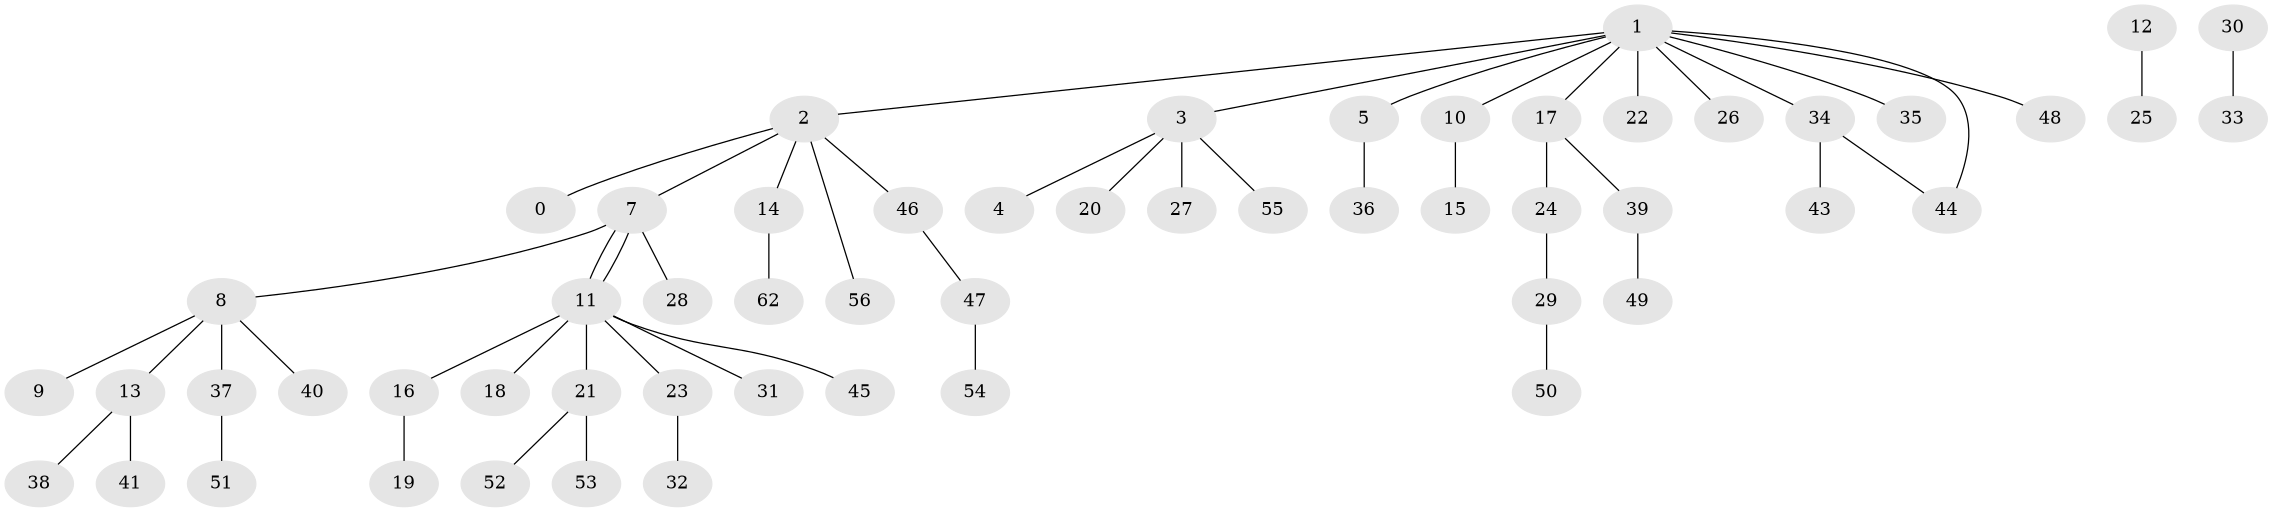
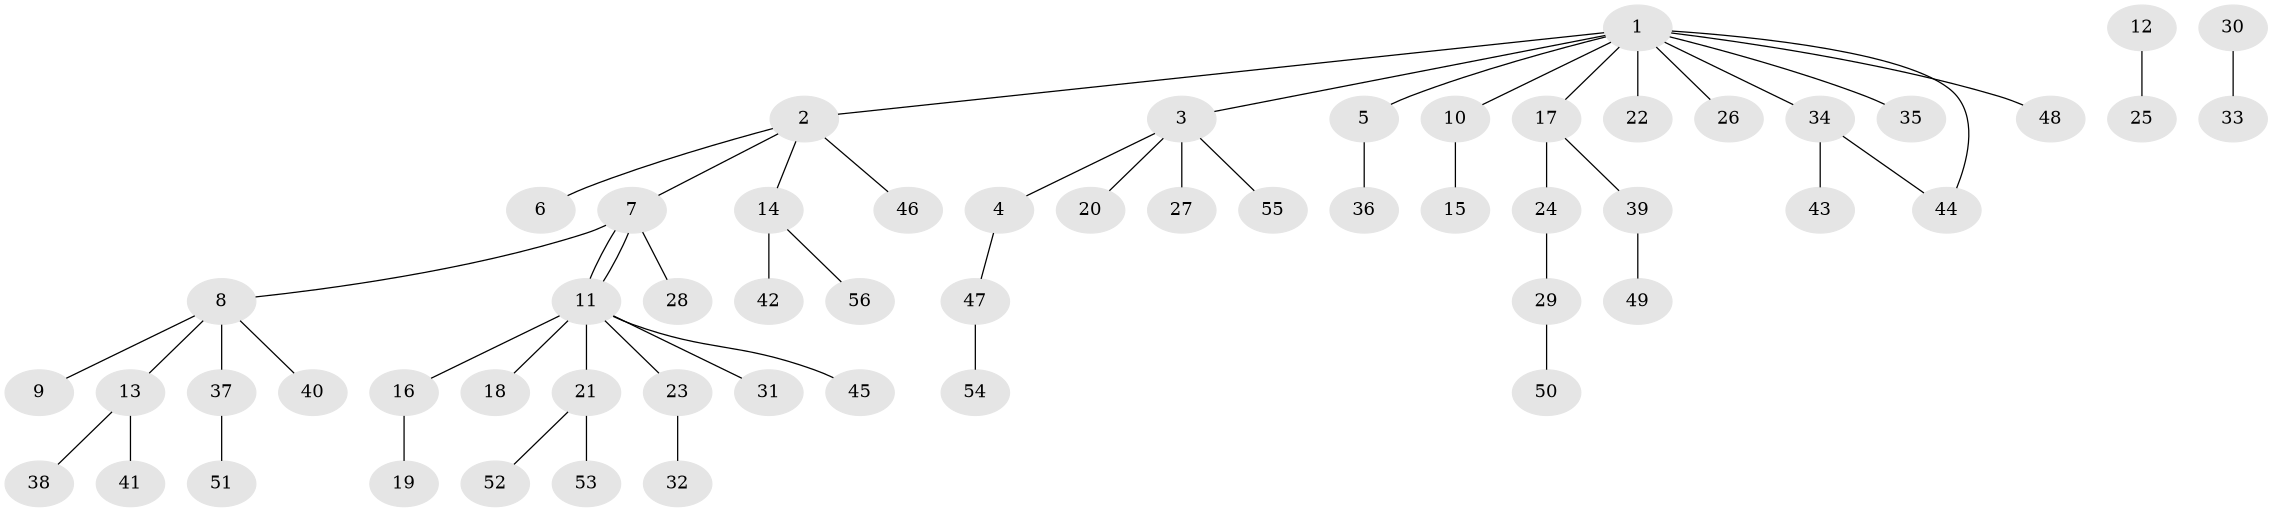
(541, 210) -> (541, 210)
(832, 210) -> (814, 256)
(942, 256) -> (987, 256)
(769, 301) -> (769, 301)
